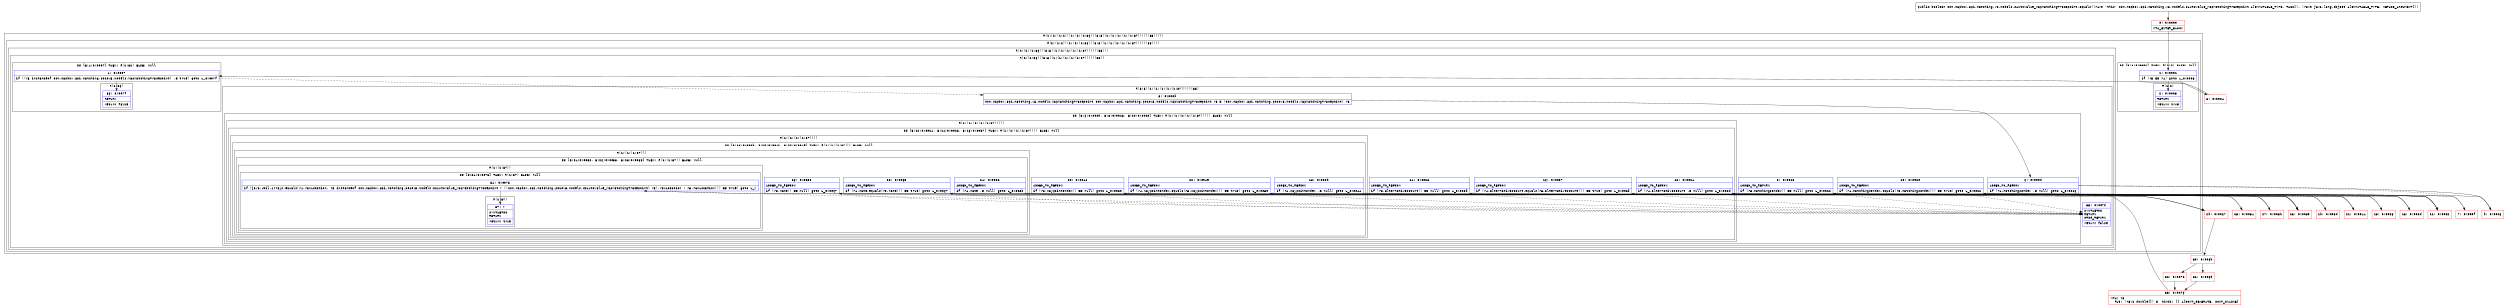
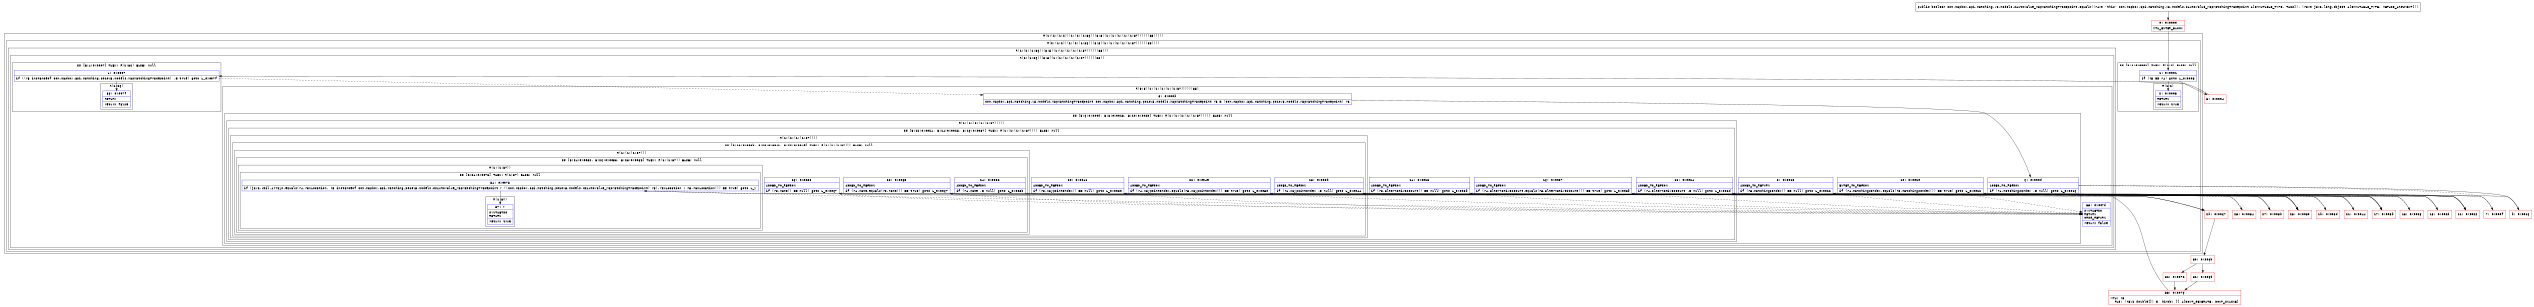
(1854, 185) -> (1854, 185)
none -> (2384, 214)
